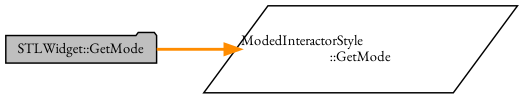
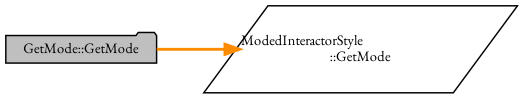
(81, 49) -> (81, 49)
